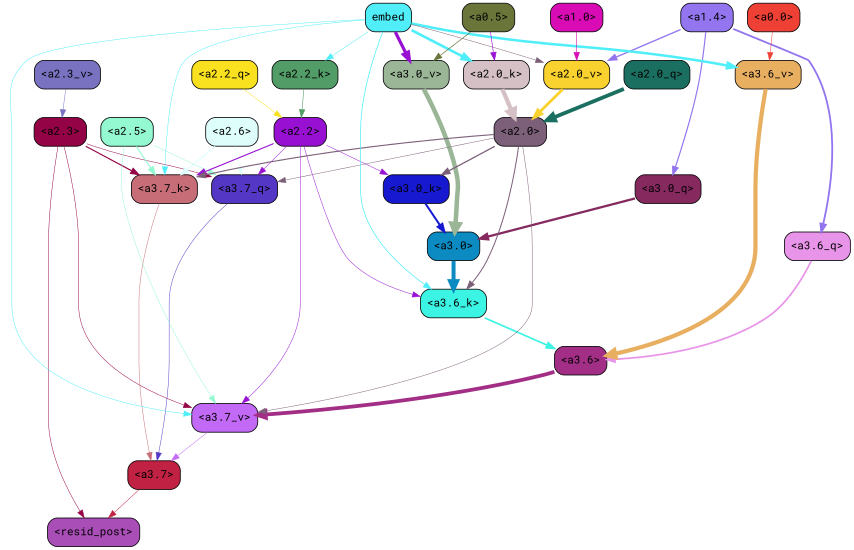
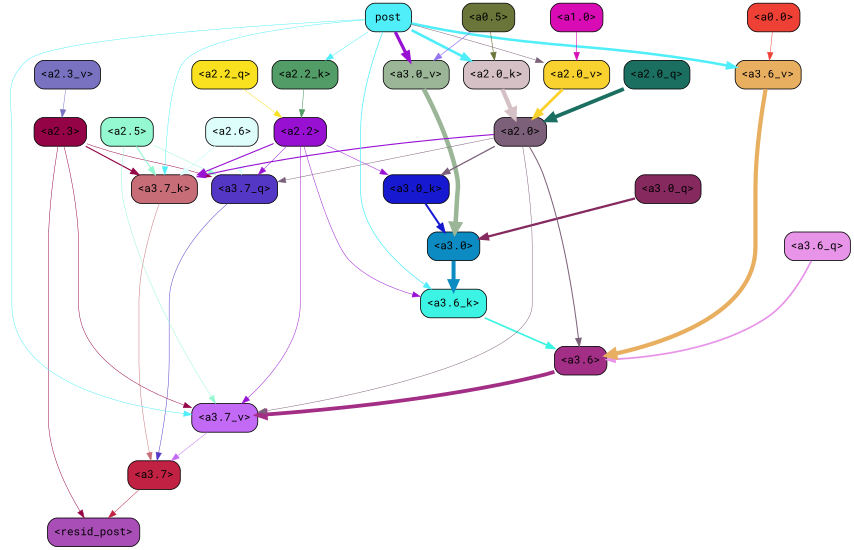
(388, 17) -> (388, 17)
(707, 17) -> none
(492, 42) -> (492, 42)
(456, 44) -> (456, 44)
(349, 150) -> (349, 150)
(503, 217) -> (562, 240)
